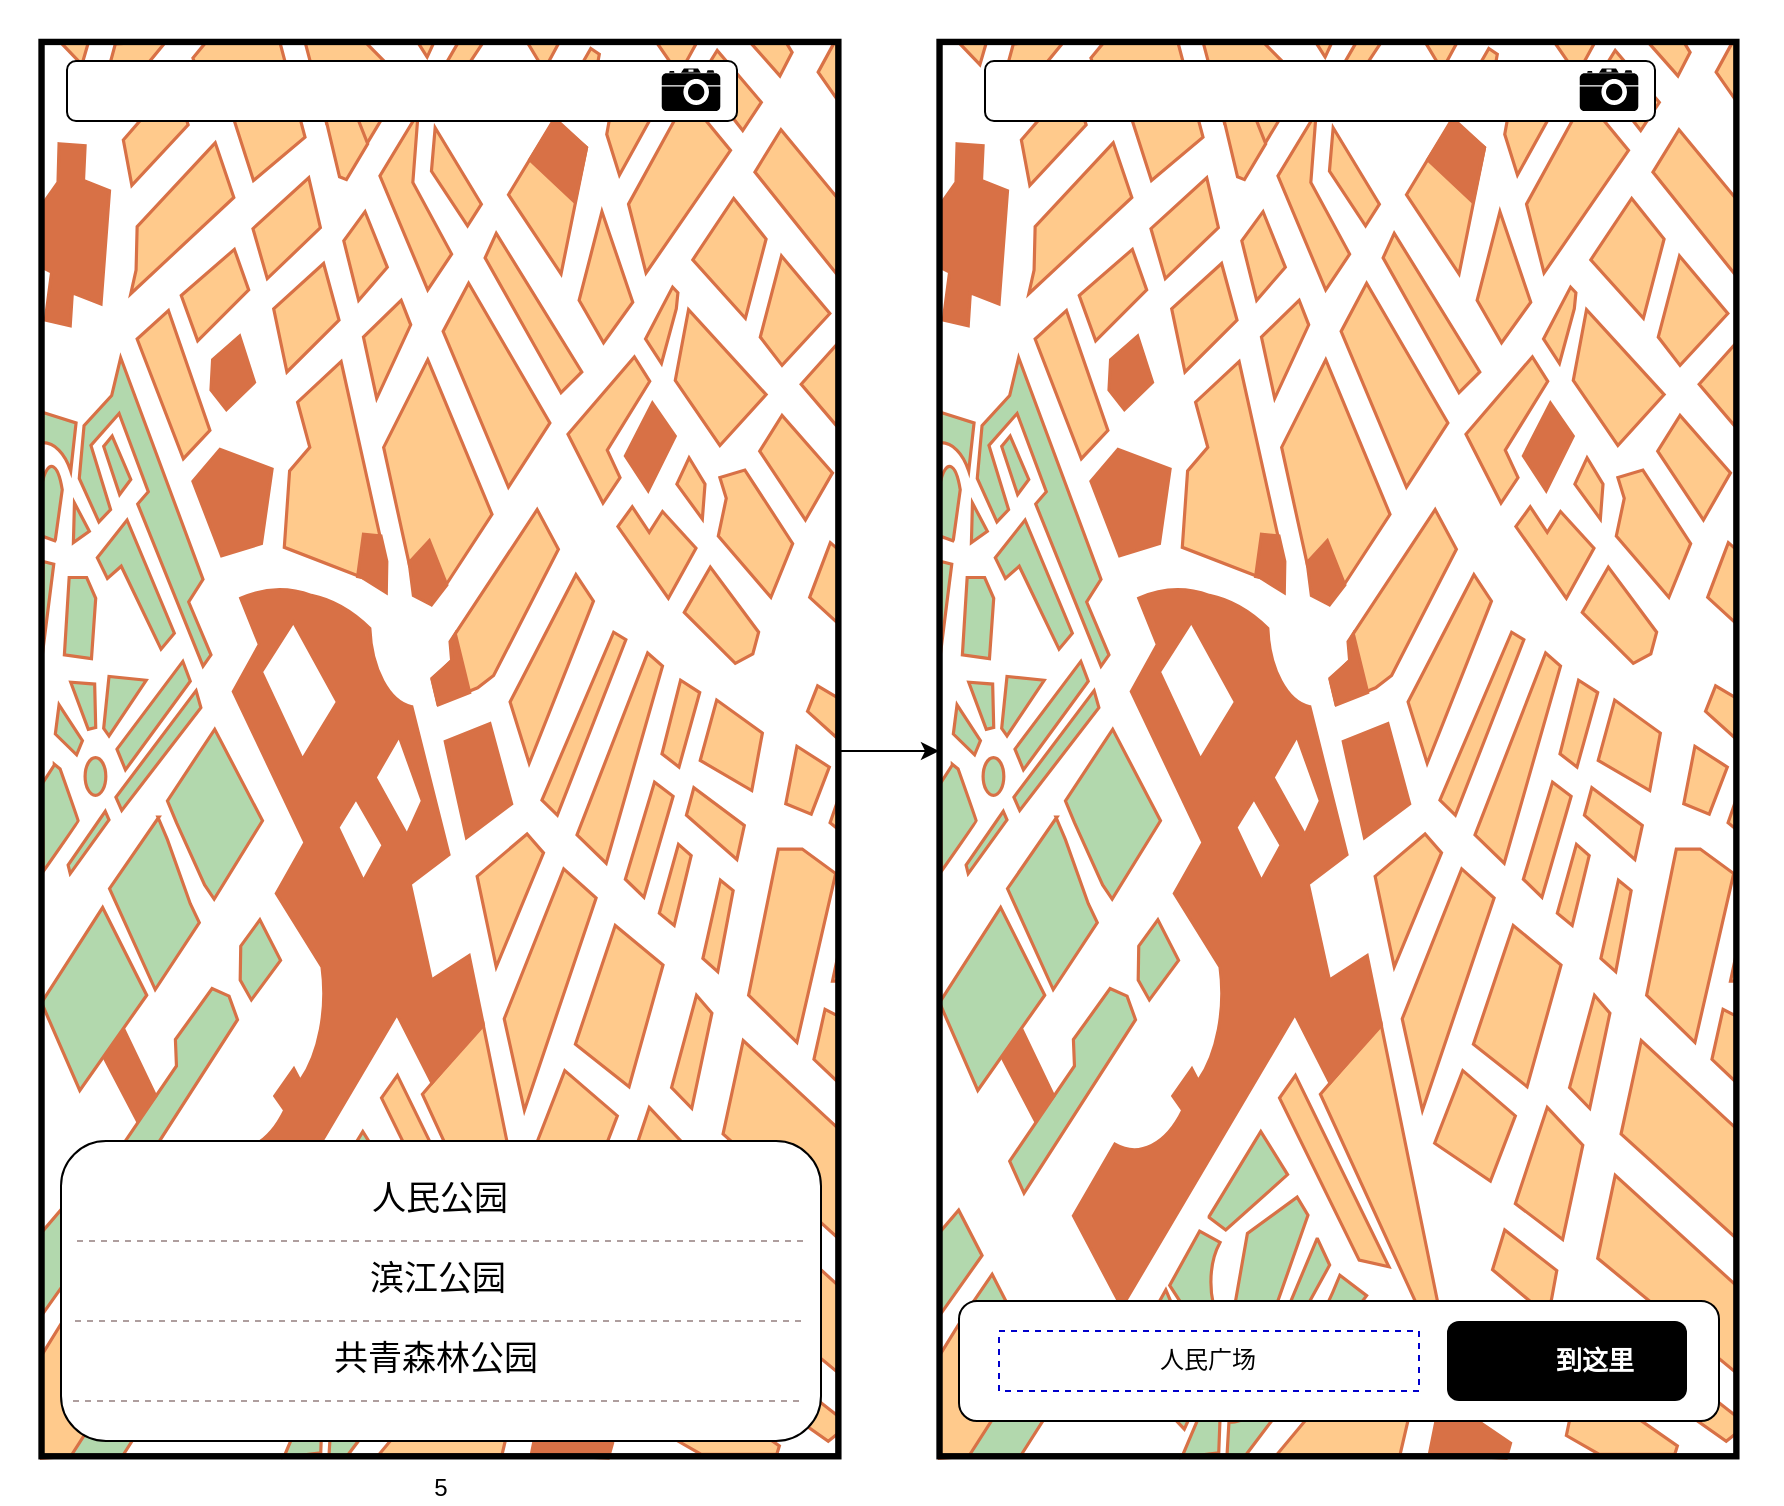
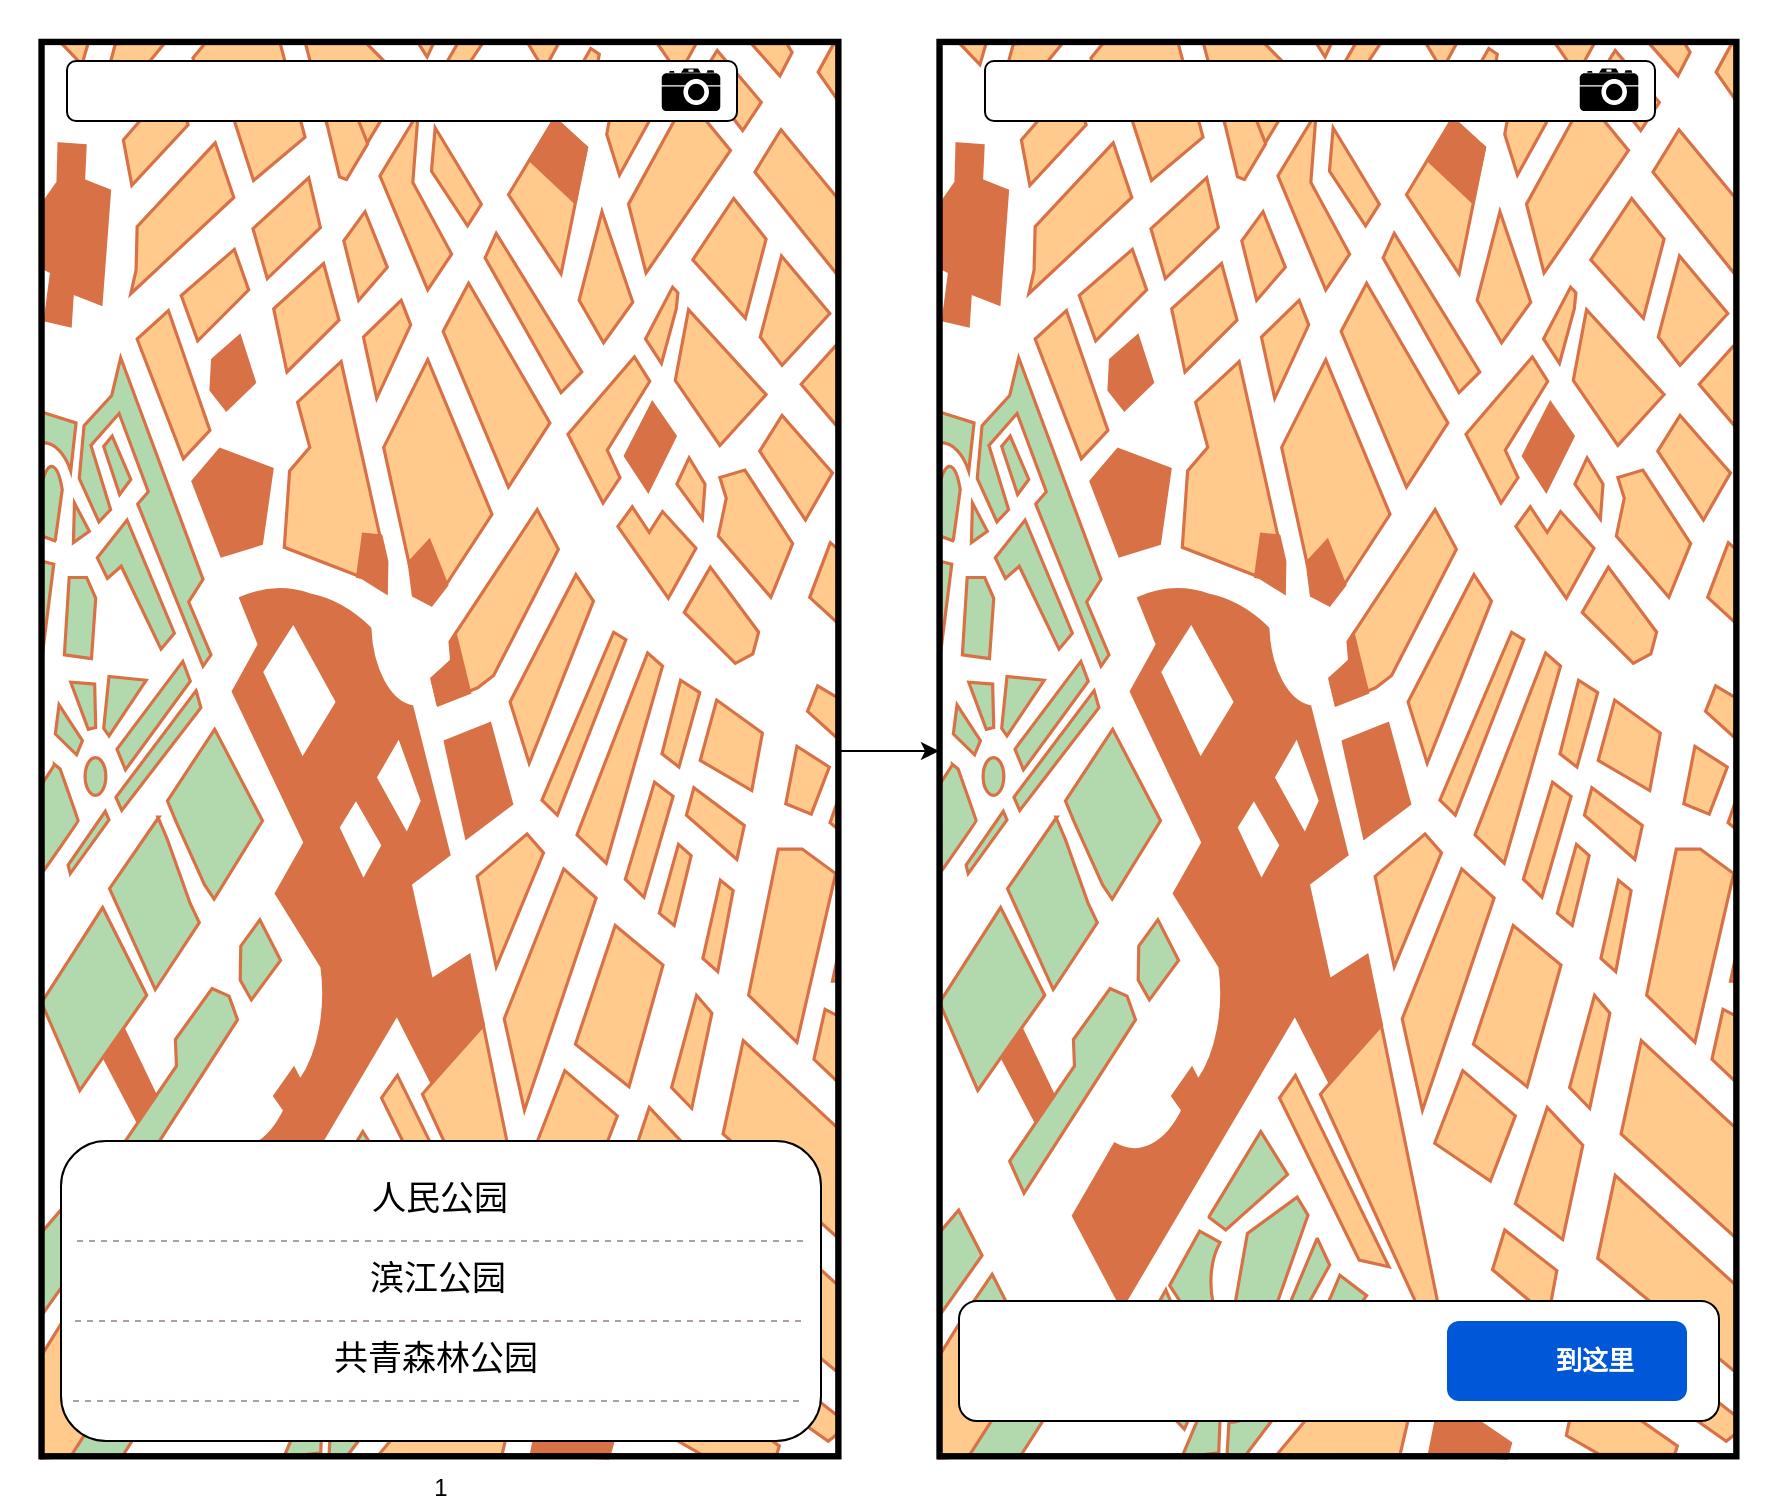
(1209, 1361) -> none
(1567, 1361) -> (1567, 1361)
(442, 1489) -> (442, 1489)
